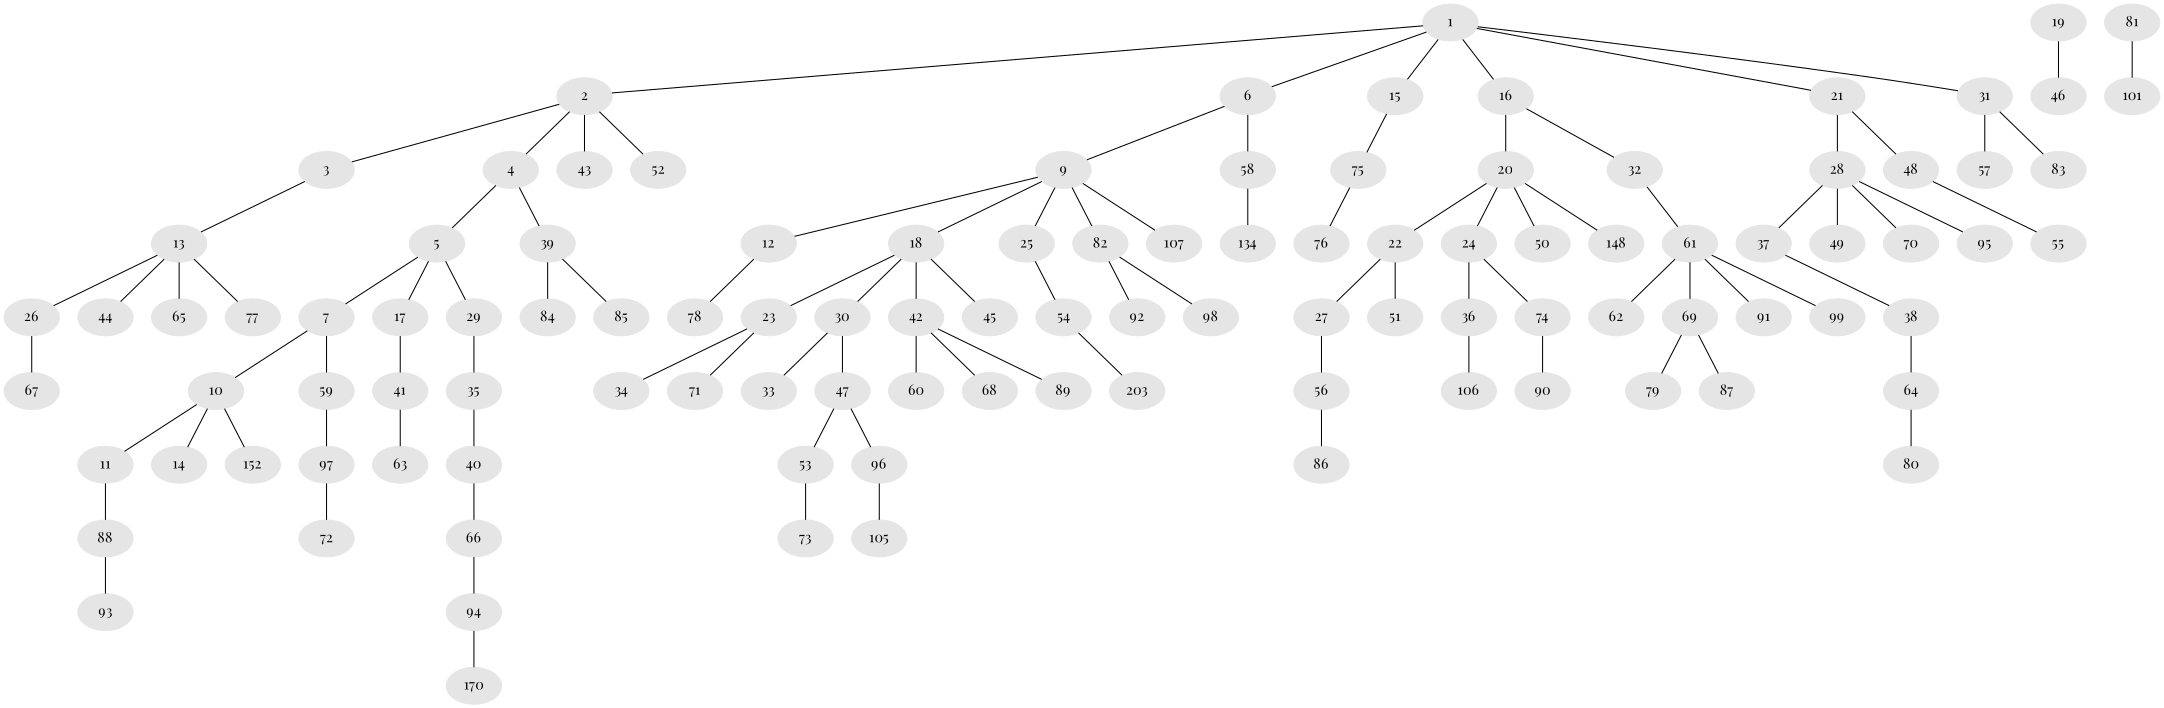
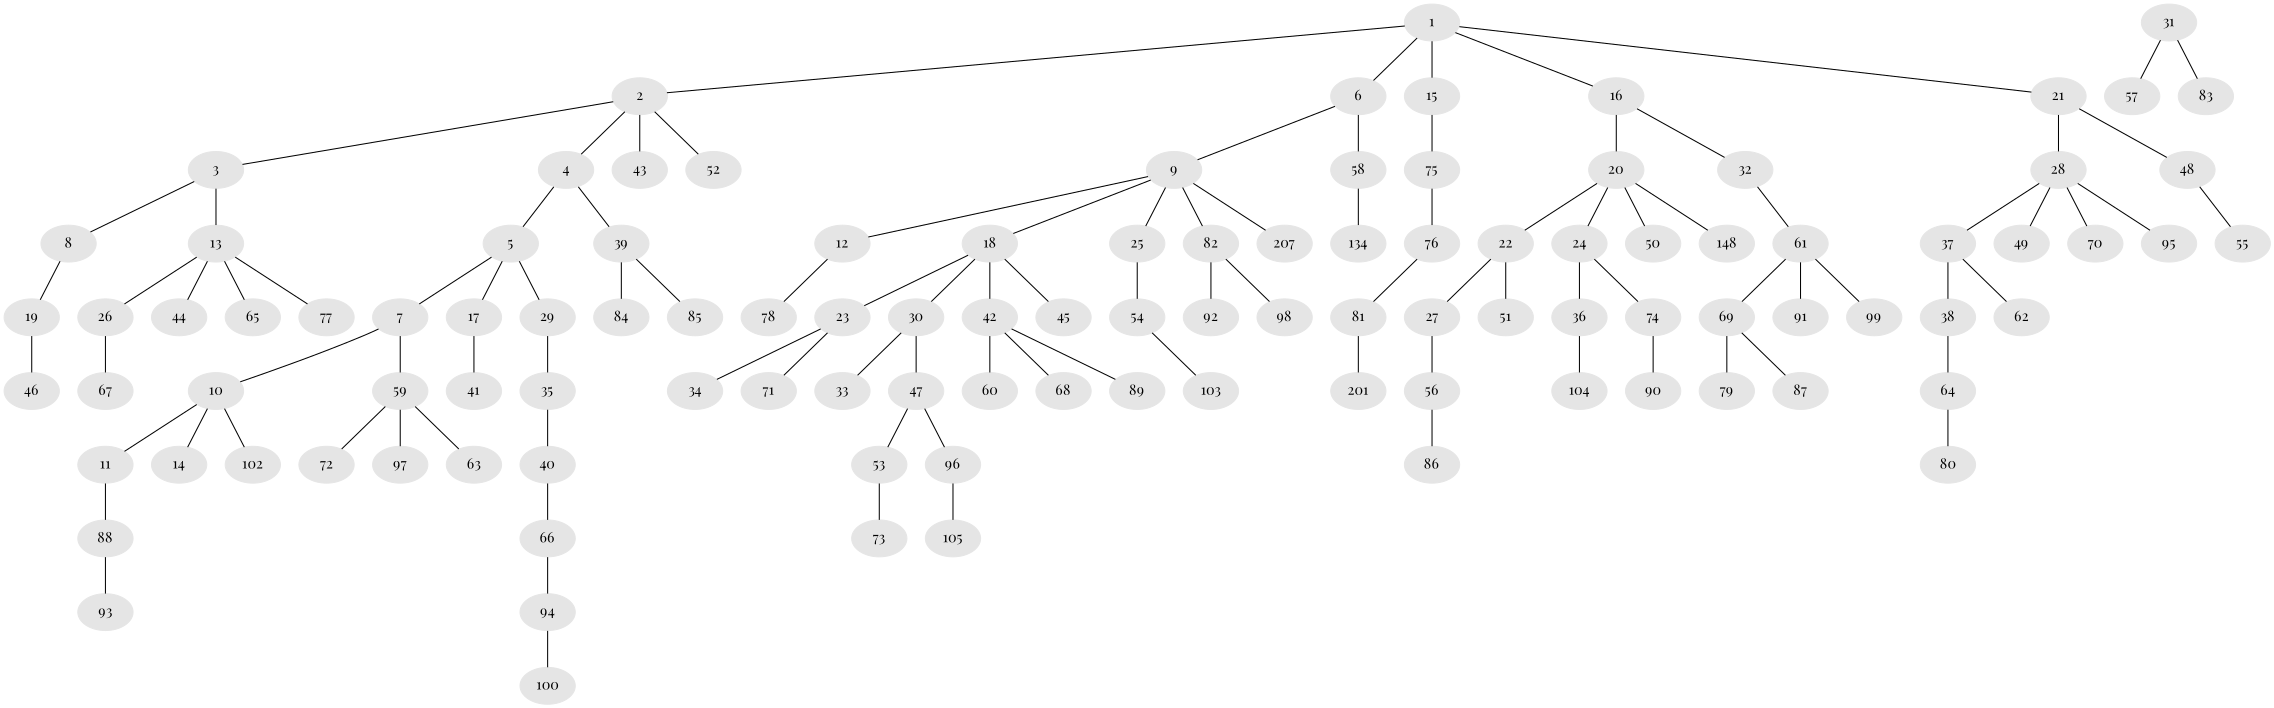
(1718, 57) -> none
(2132, 96) -> (1358, 391)
none -> (69, 244)
(1174, 244) -> (1285, 244)
none -> (1395, 280)
(1653, 280) -> (1985, 280)
(1137, 391) -> (1211, 391)
(1469, 391) -> (1579, 391)
(400, 428) -> (437, 428)
(253, 465) -> (253, 465)
(327, 502) -> (363, 428)
(474, 686) -> (548, 686)
